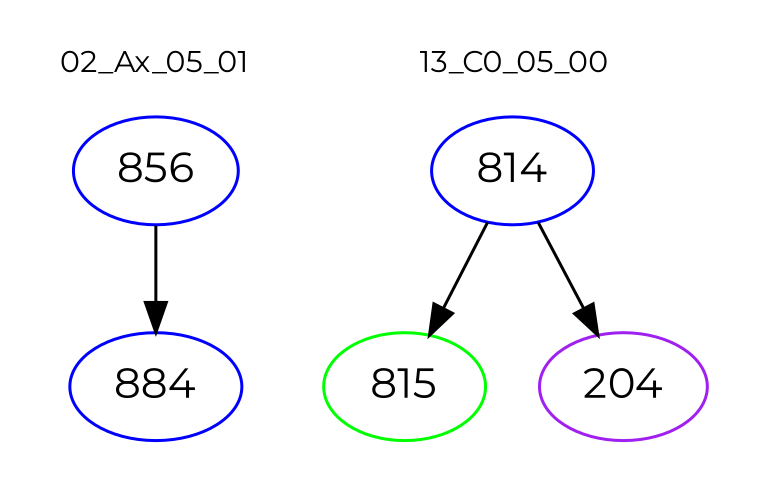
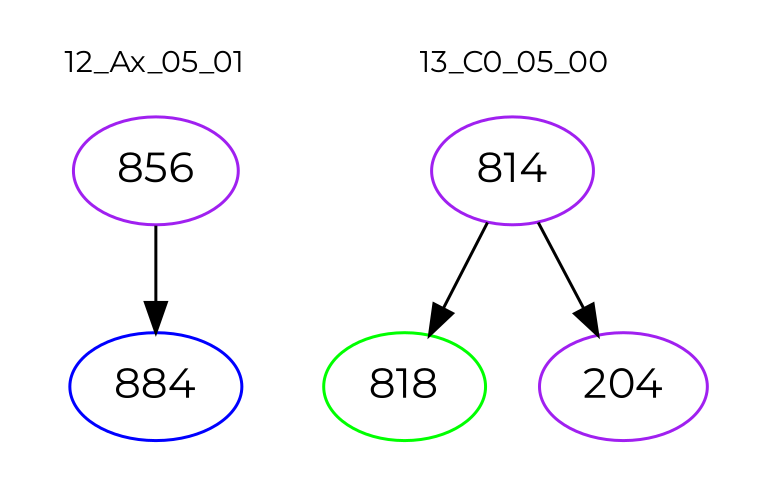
(156, 64) -> (156, 64)
(156, 171) -> (156, 171)
(513, 171) -> (513, 171)
(405, 387) -> (405, 387)
